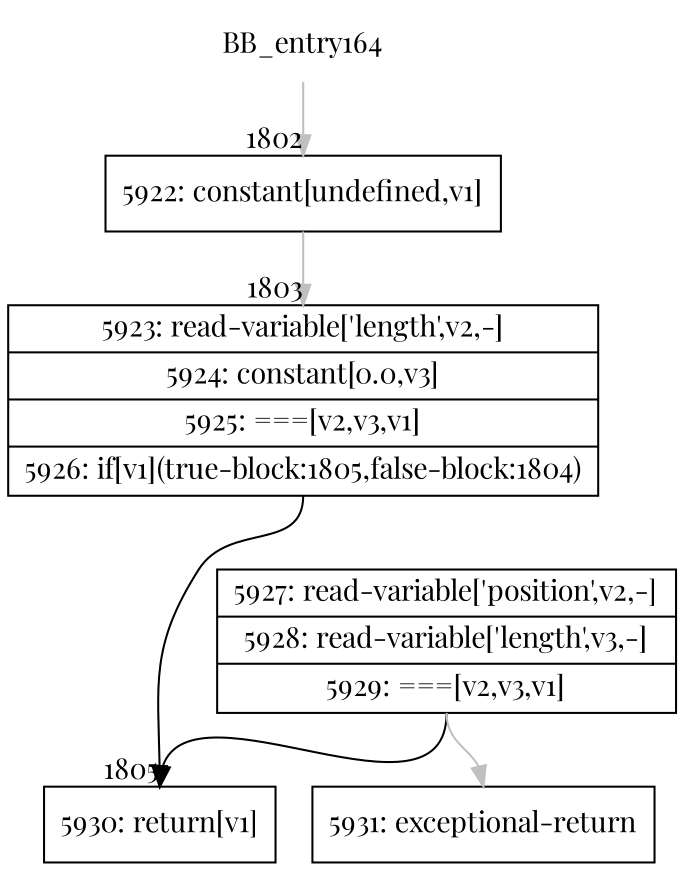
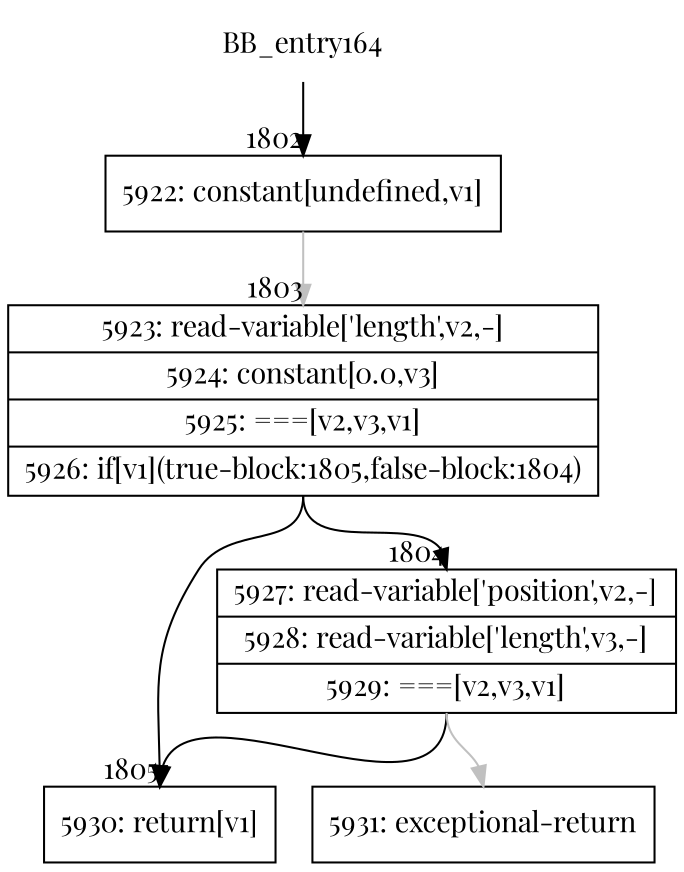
(303, 108) -> (303, 108)
none -> (365, 532)
